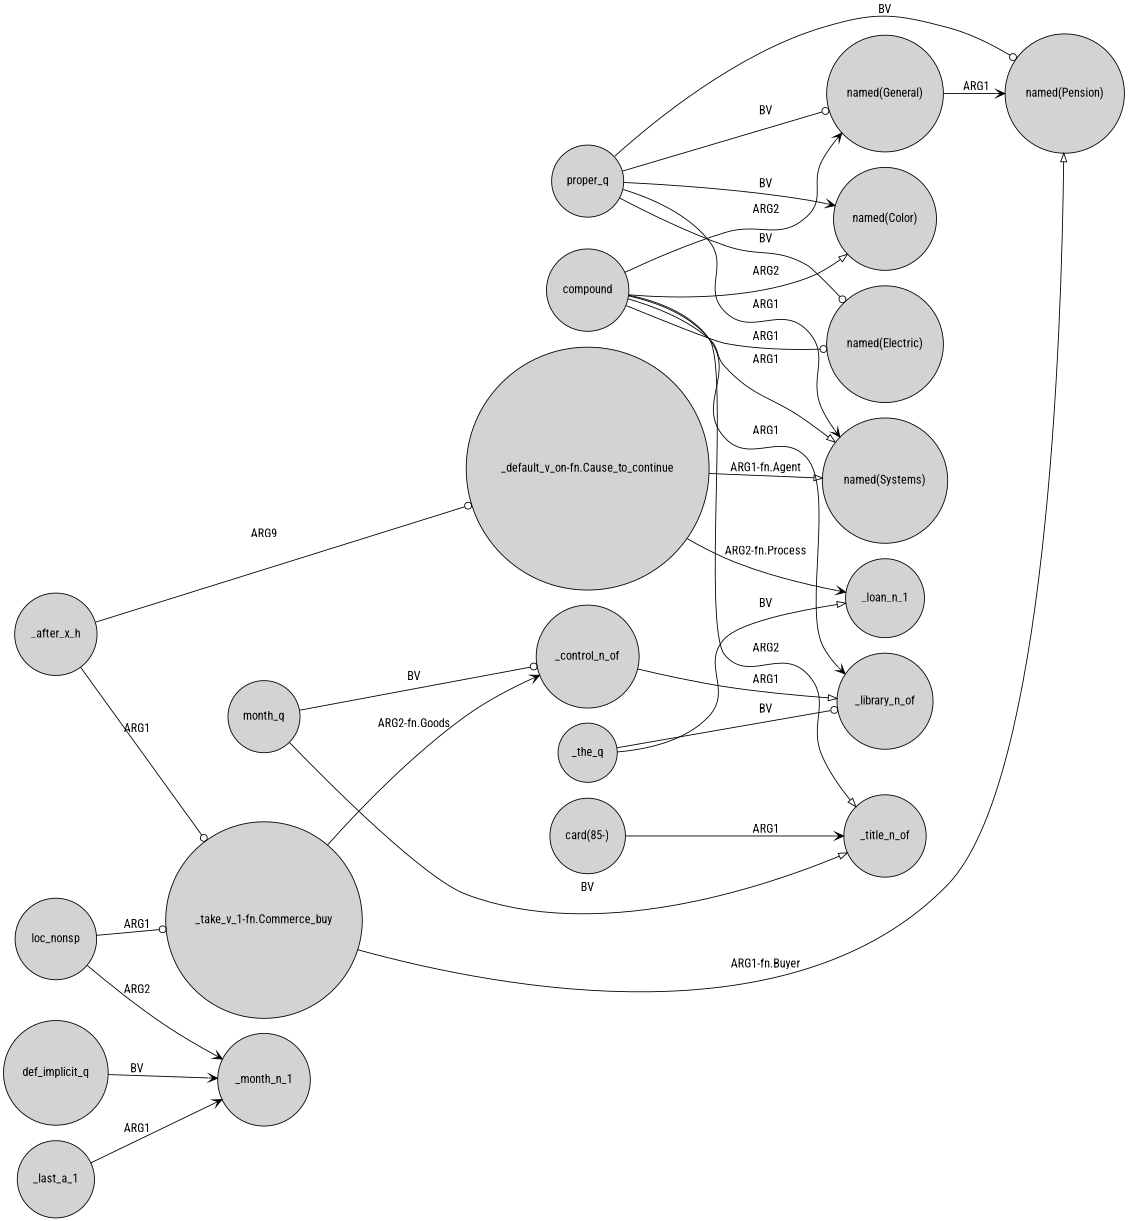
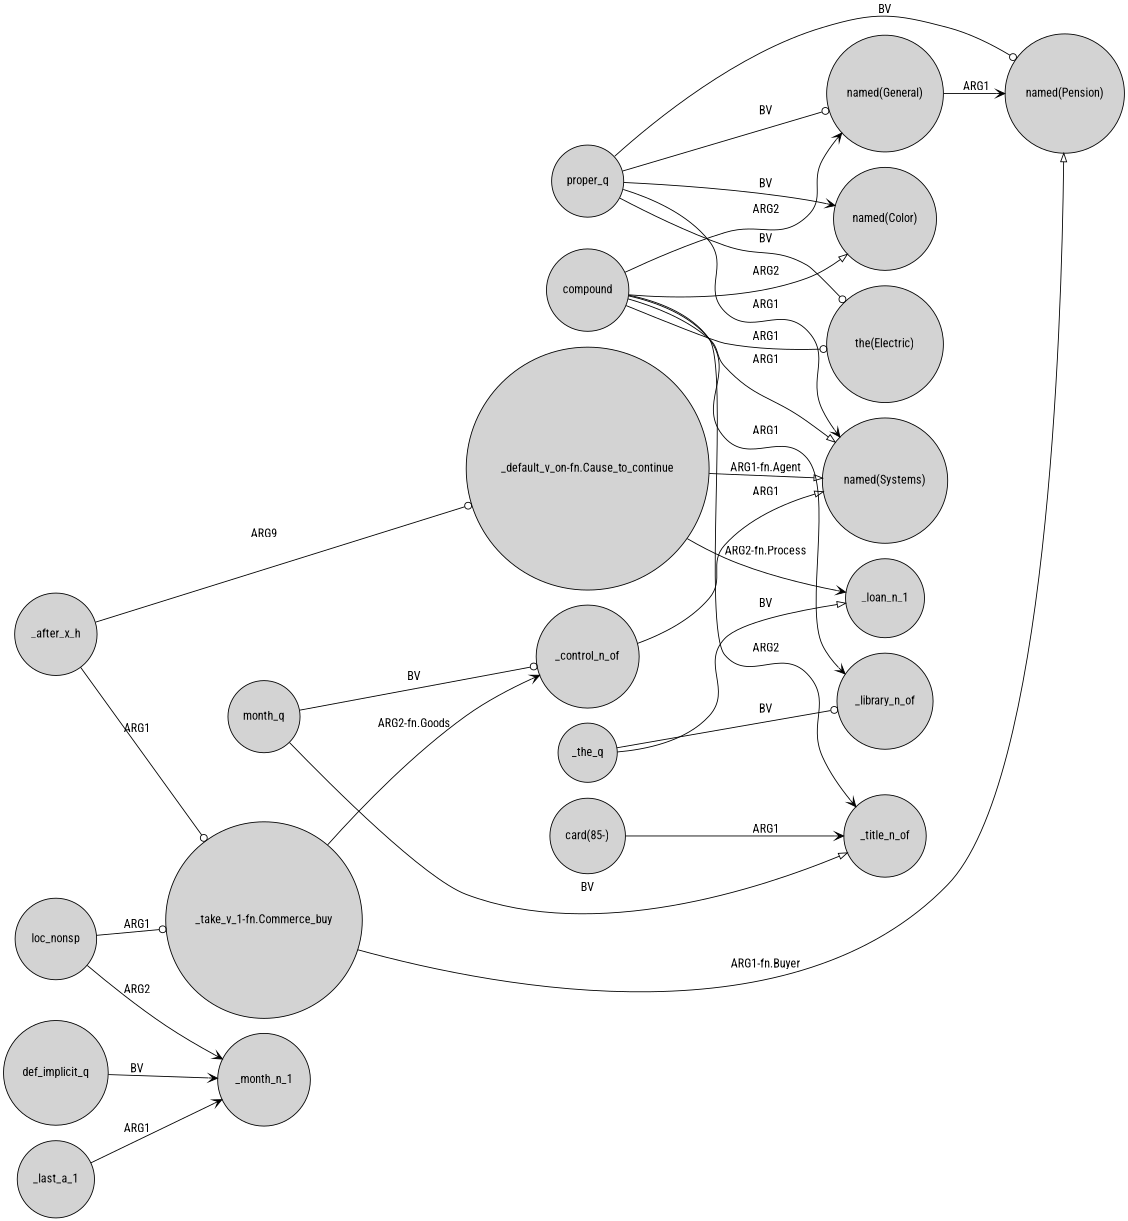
(885, 344) -> (885, 344)
(715, 564) -> (716, 532)
(732, 688) -> (721, 550)
